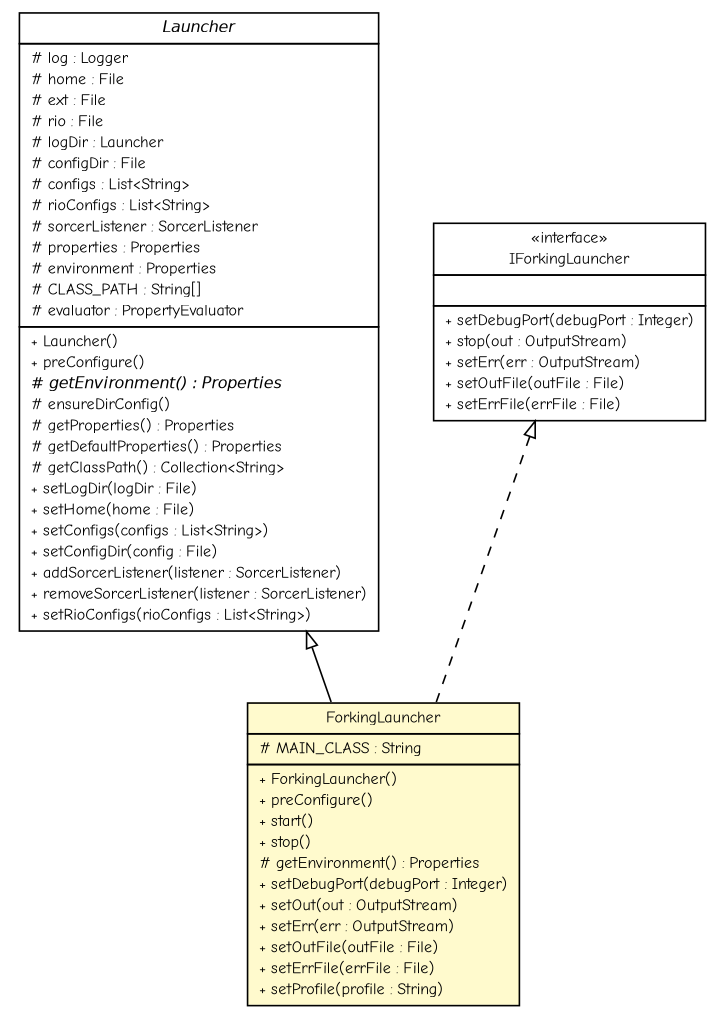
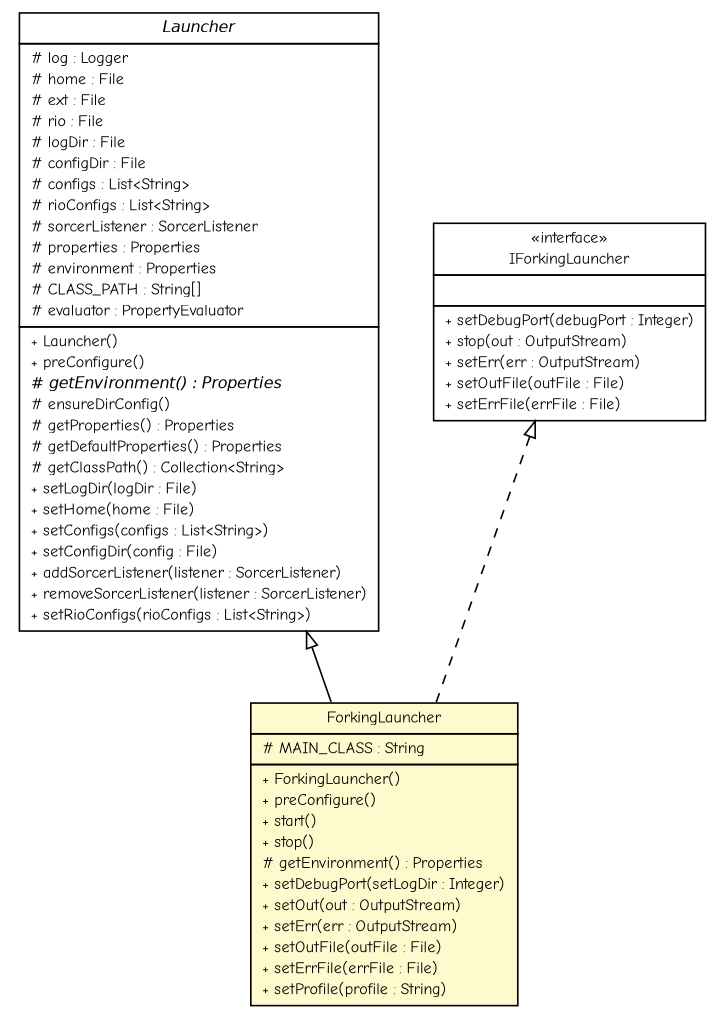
(97, 142) -> (78, 142)
(383, 884) -> (384, 884)
